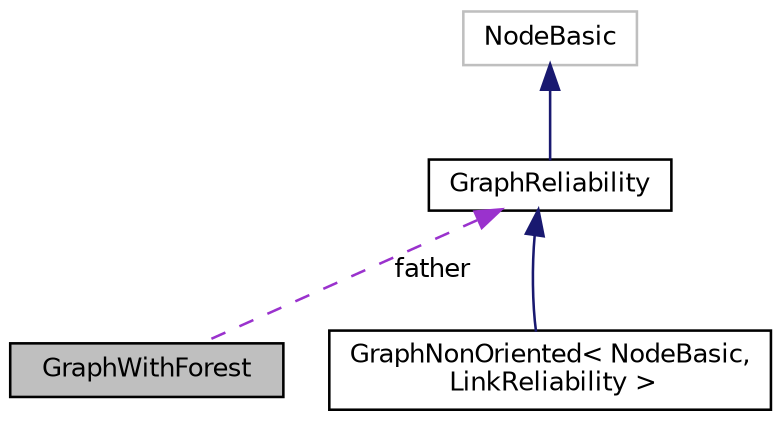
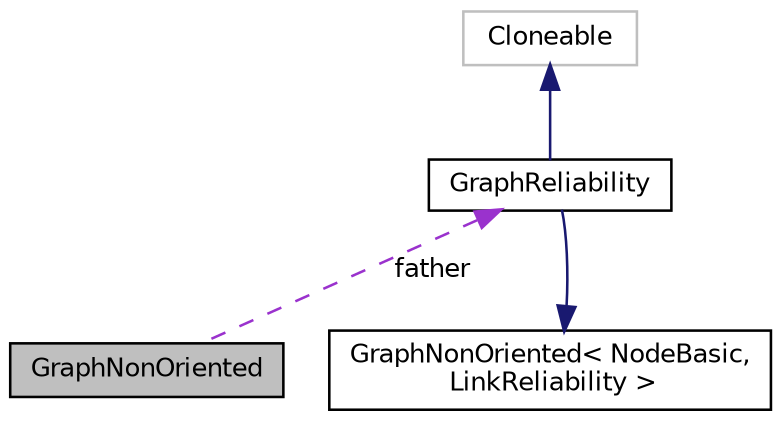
(550, 38) -> (550, 38)
(533, 284) -> (567, 257)
(147, 370) -> (147, 370)
